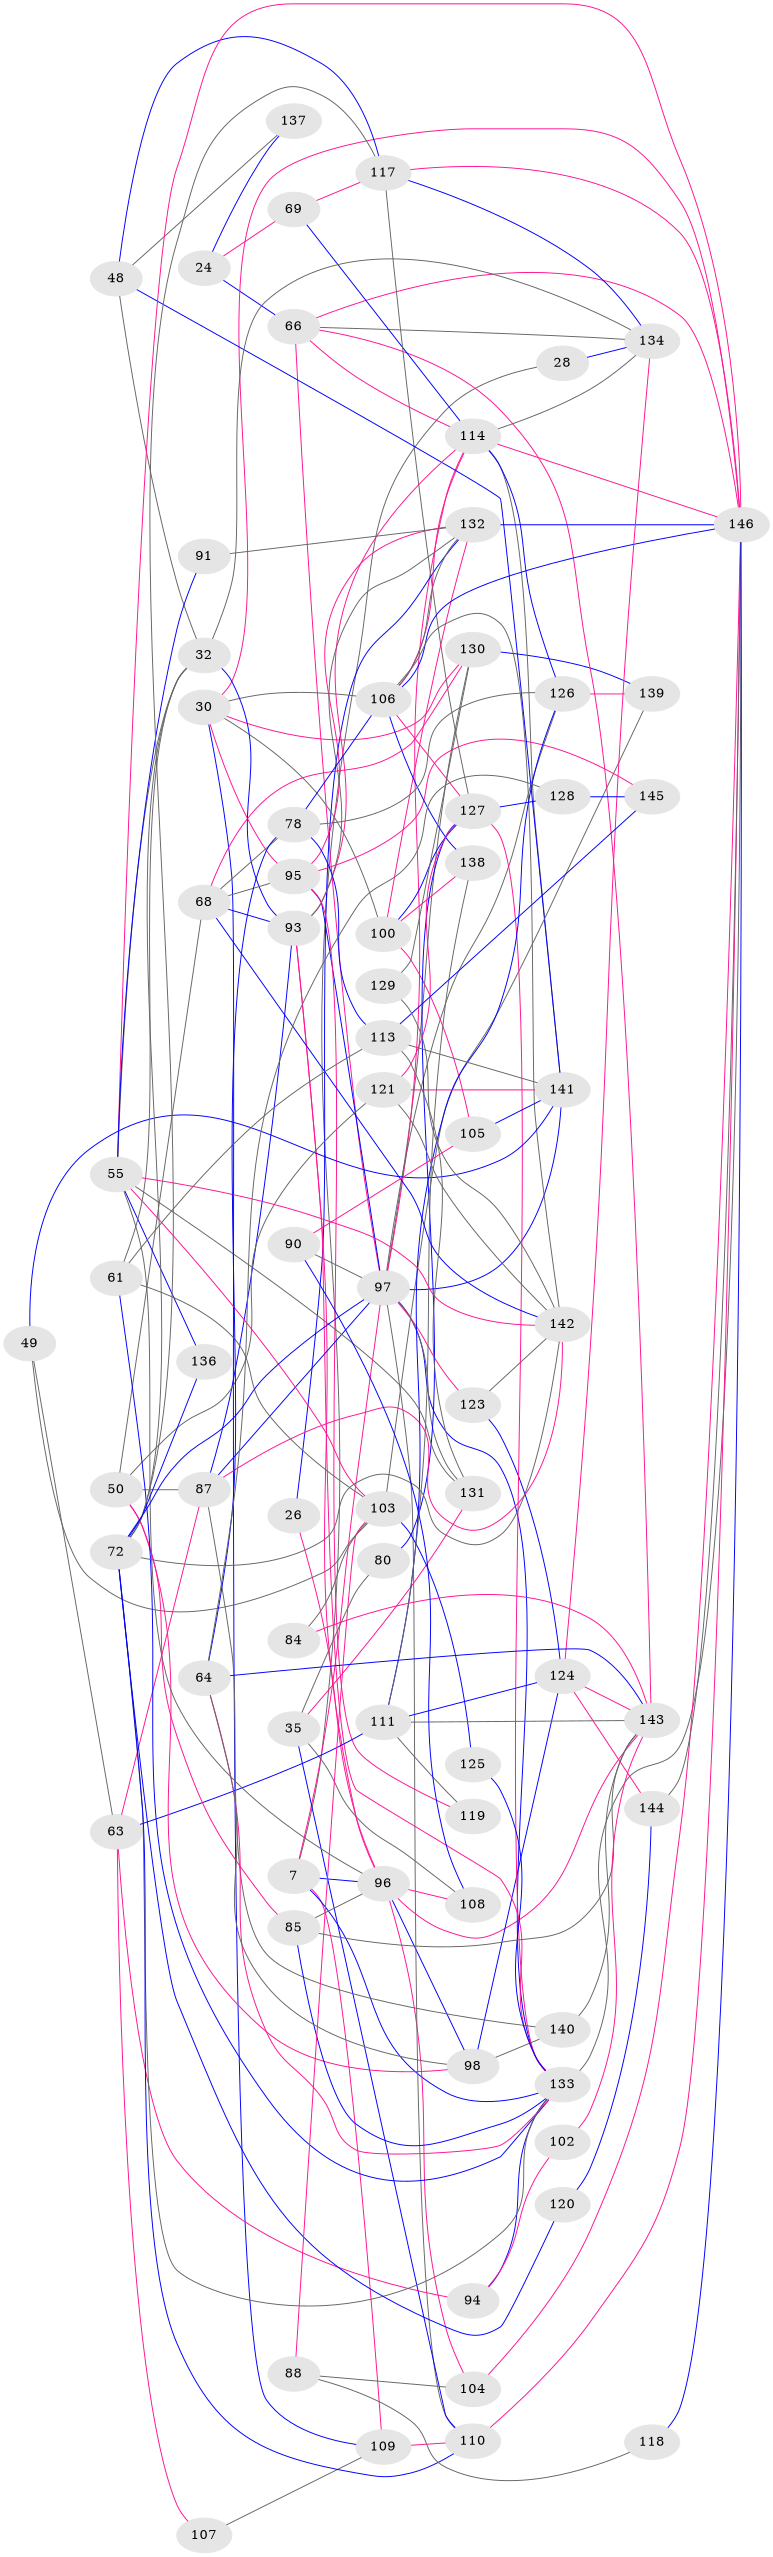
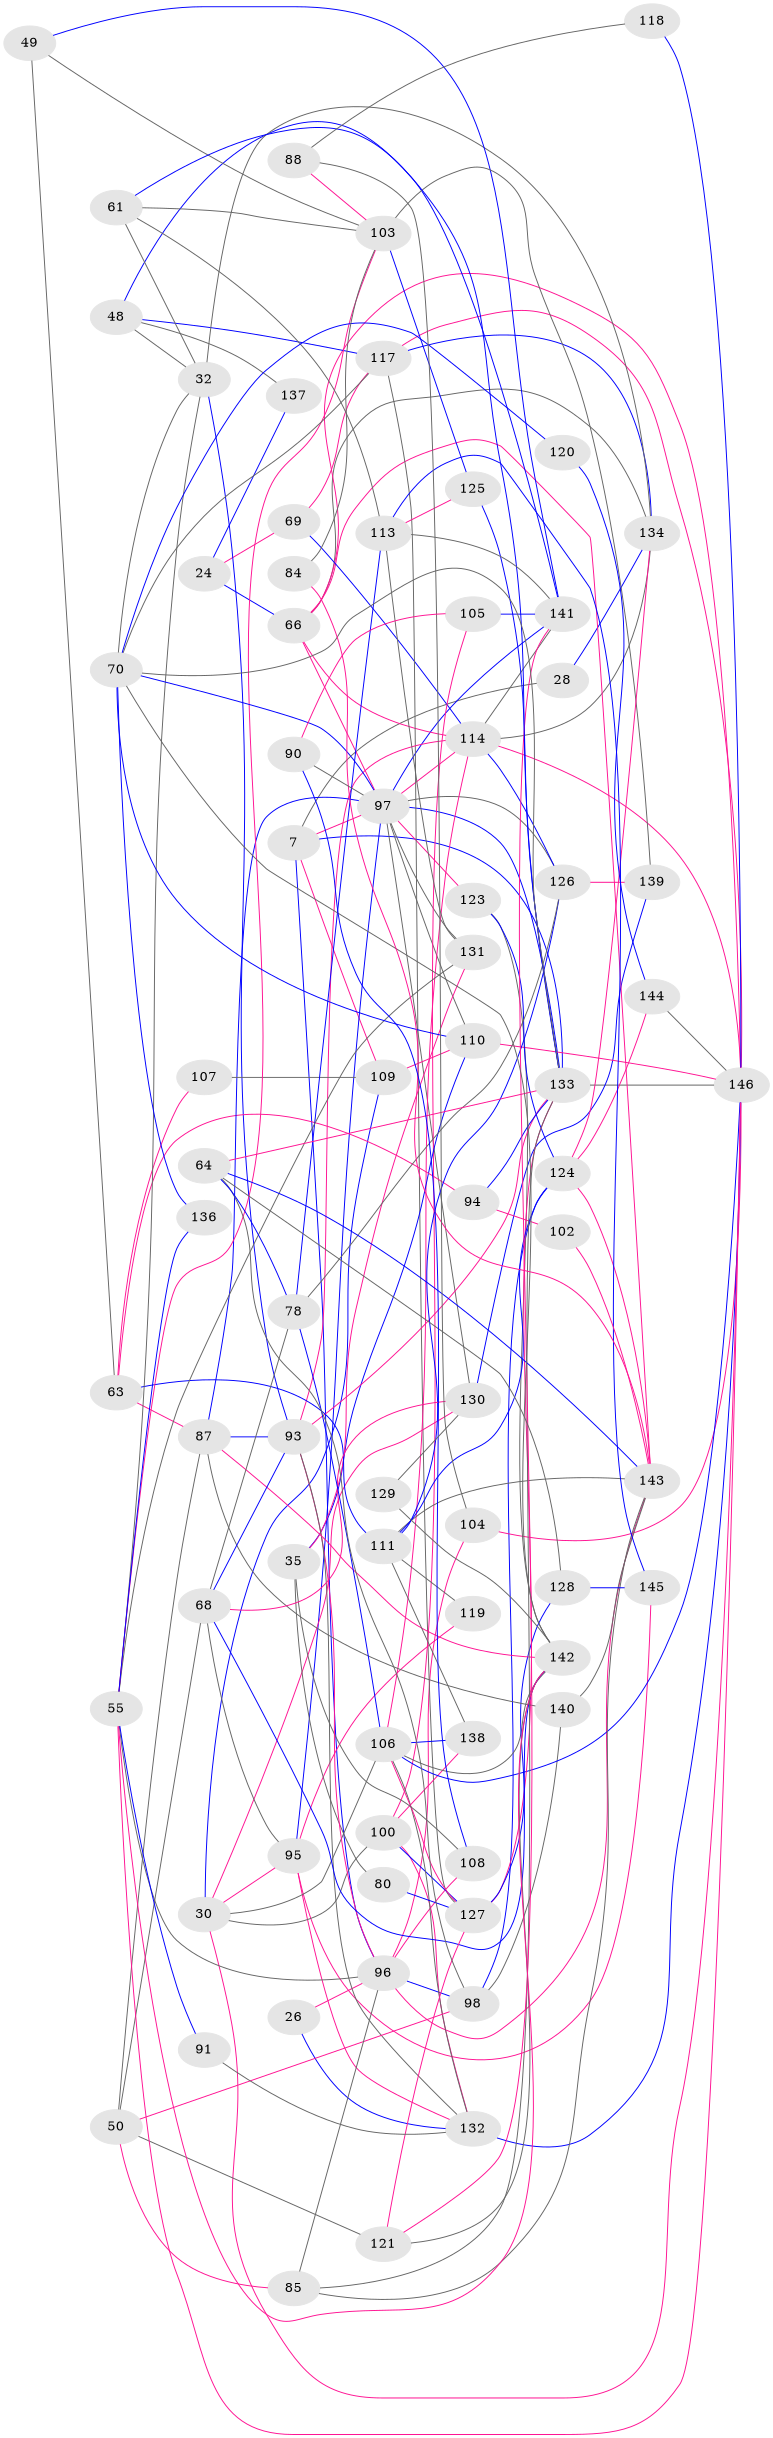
none -> (427, 512)
(116, 1552) -> (116, 670)
(362, 2128) -> (521, 2086)
